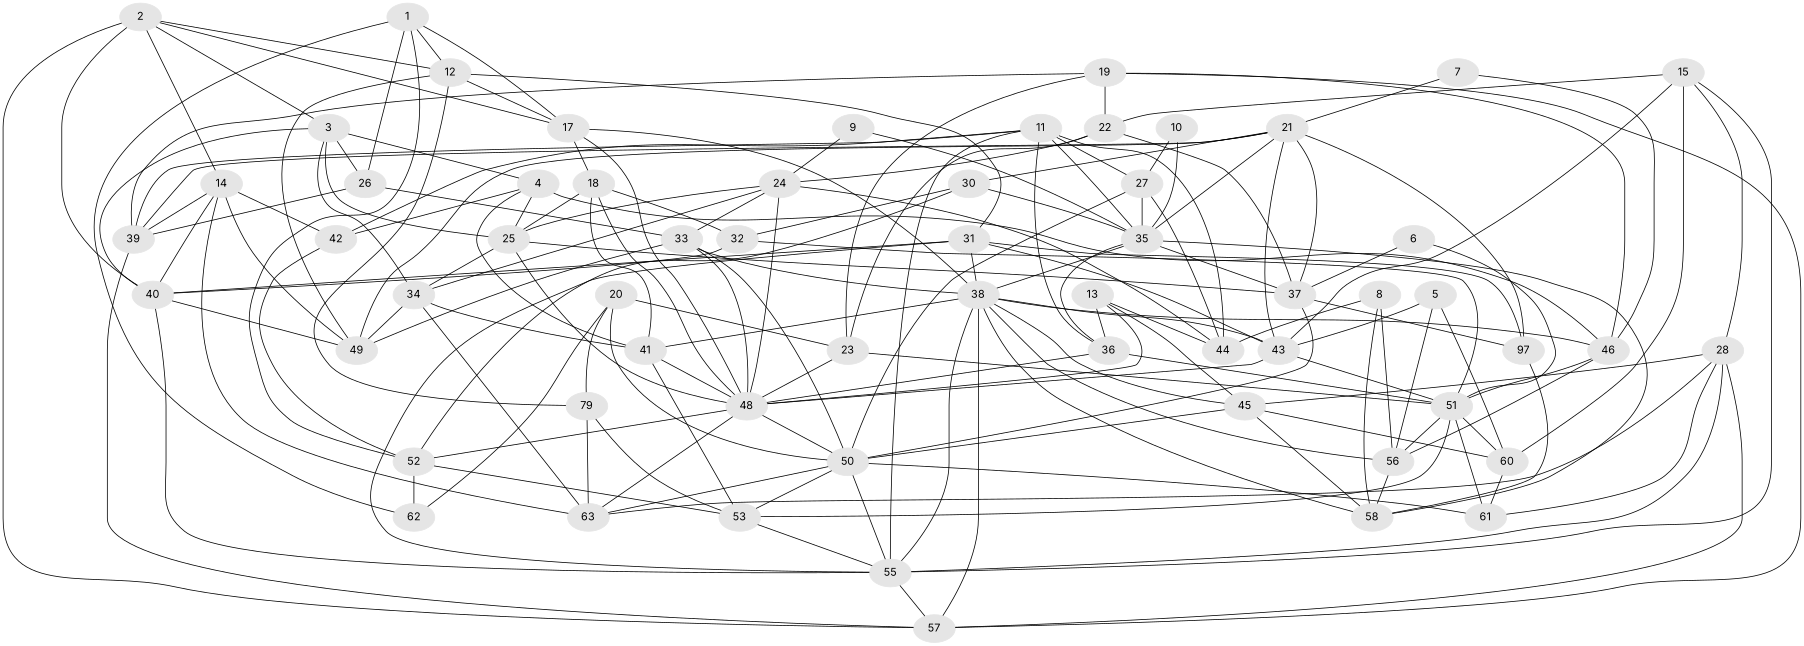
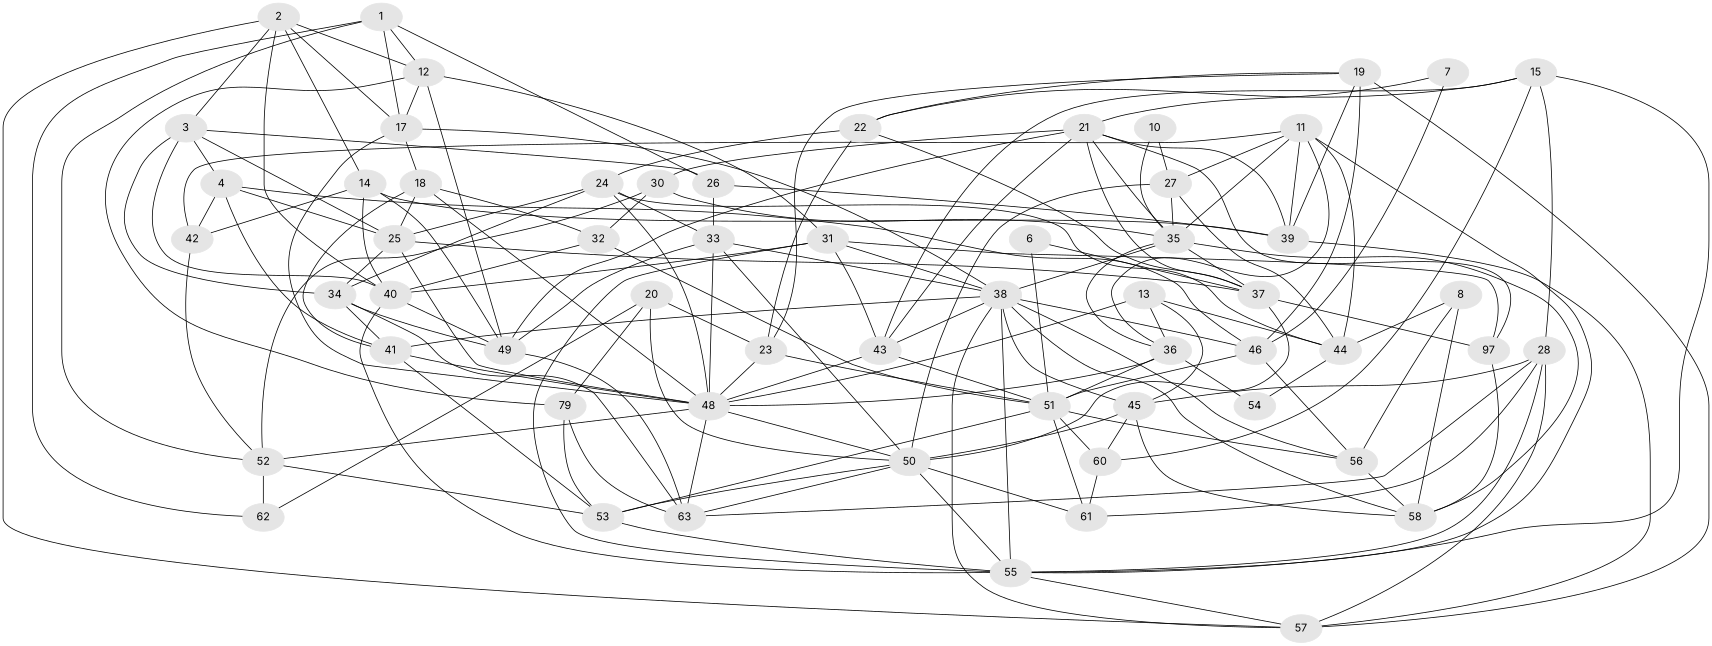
(853, 128) -> none
(1436, 295) -> none
none -> (1255, 406)
(290, 445) -> (628, 402)
